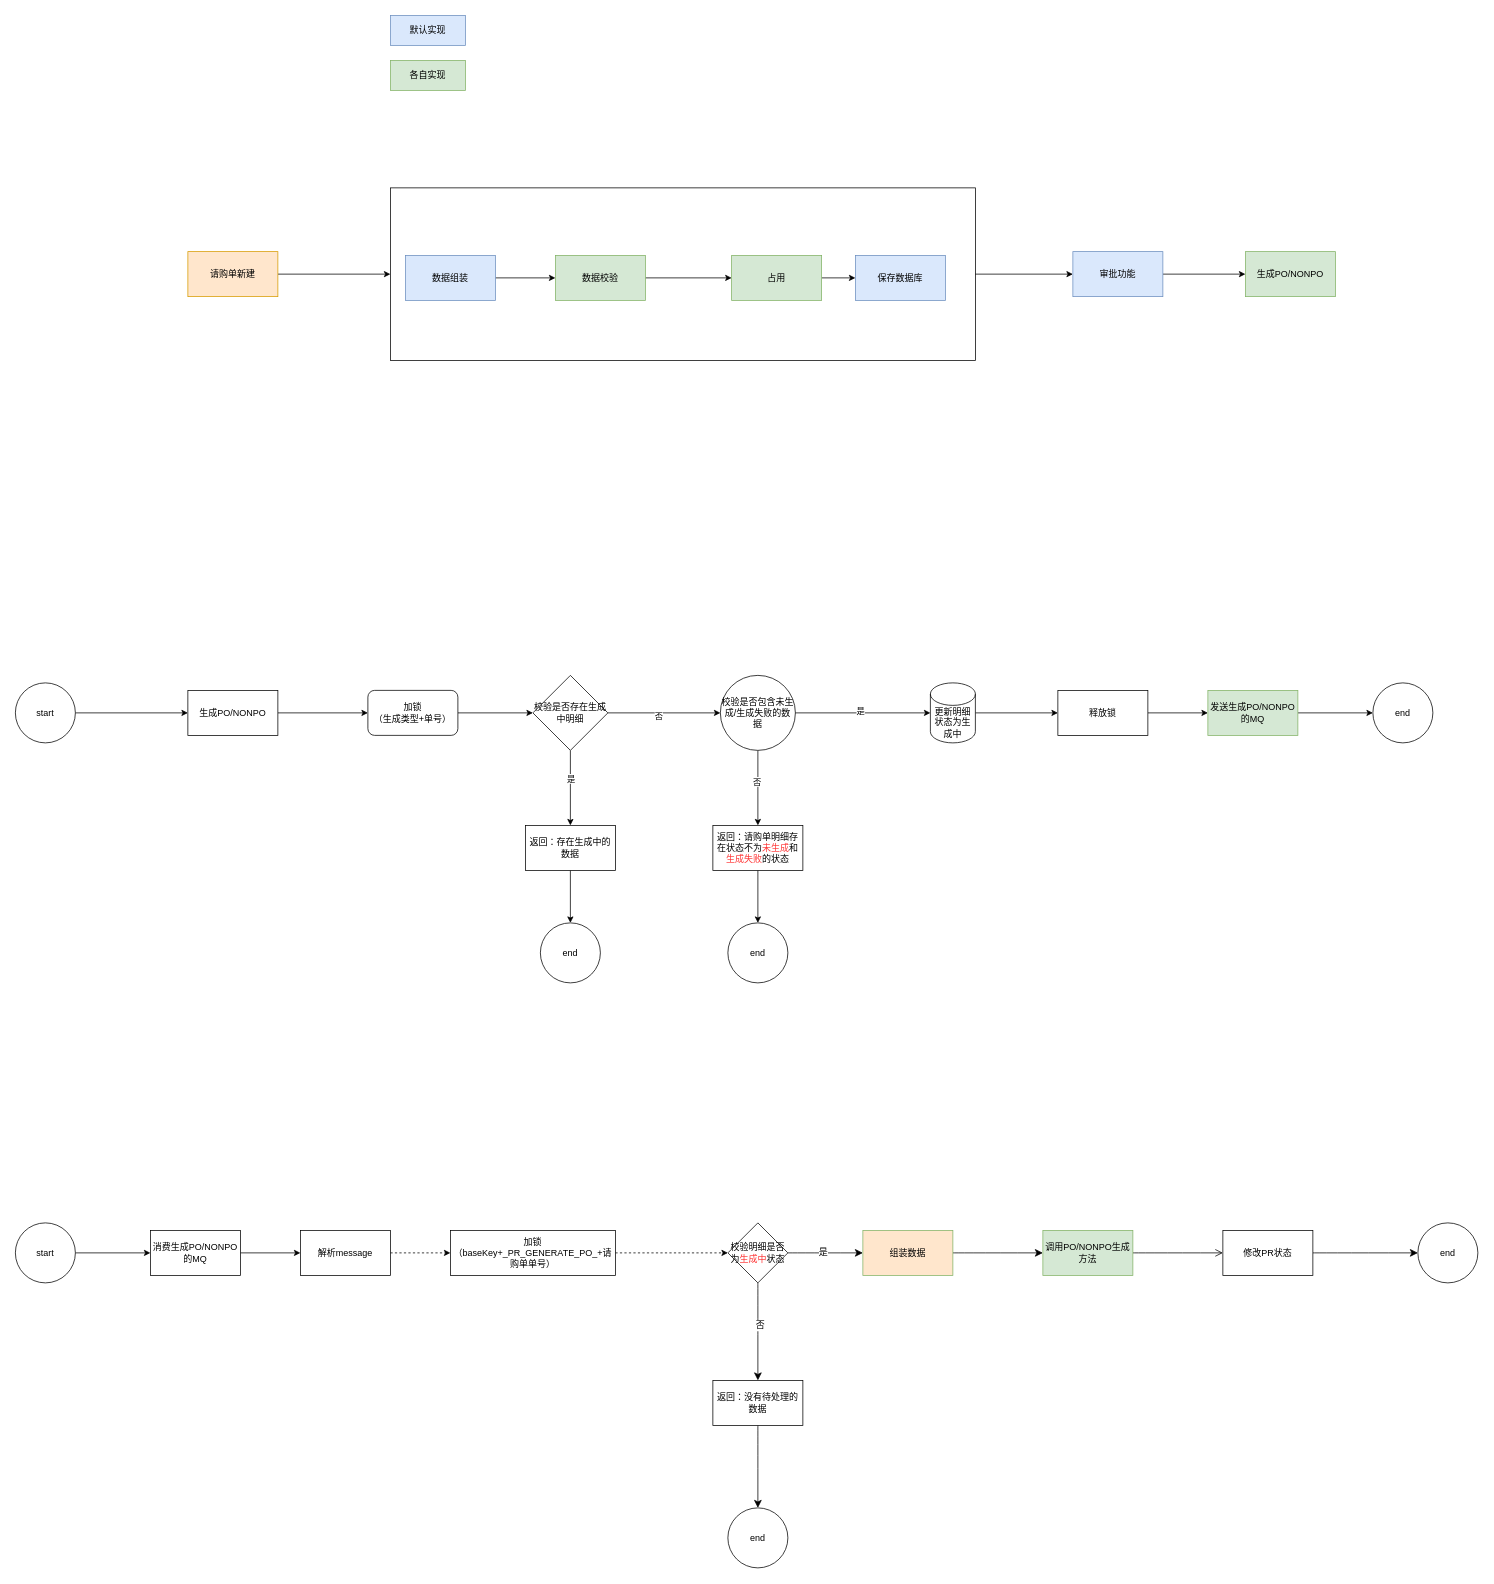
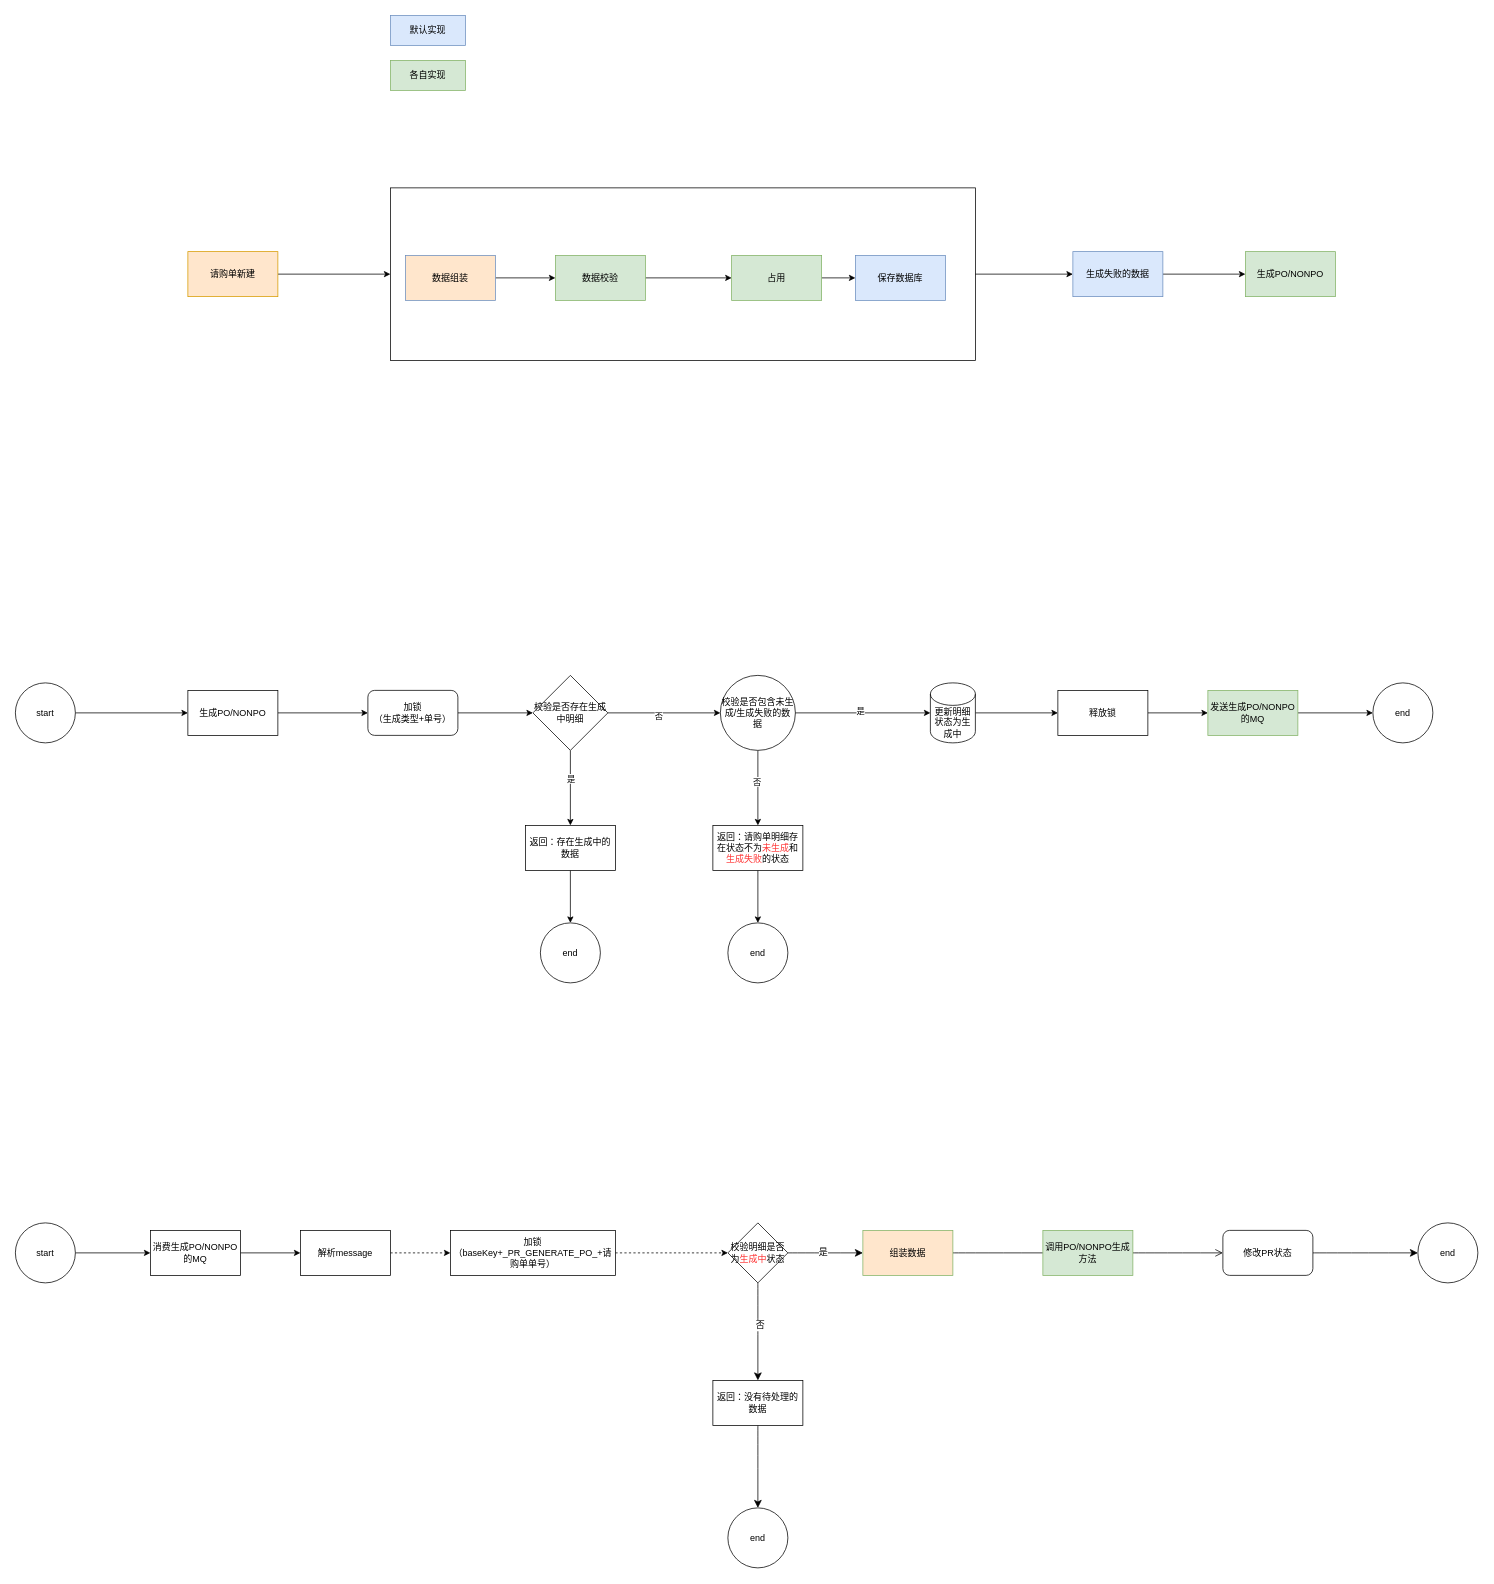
(1118, 274) -> (1118, 274)
(450, 278) -> (450, 278)
(1035, 1253) -> (1037, 1253)
(1268, 1253) -> (1268, 1253)
